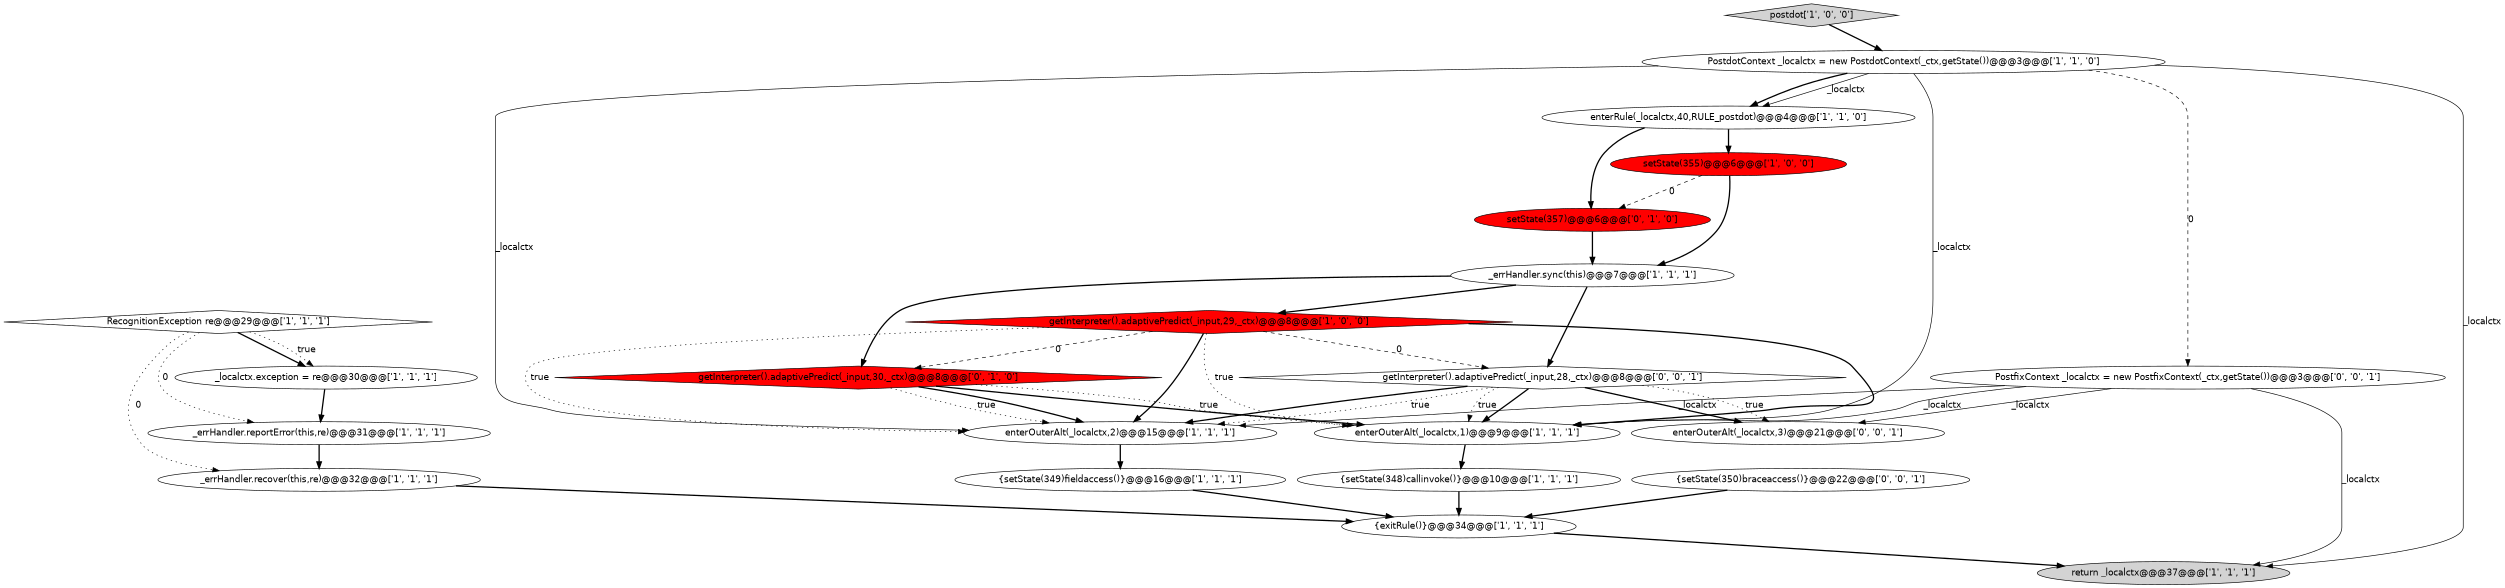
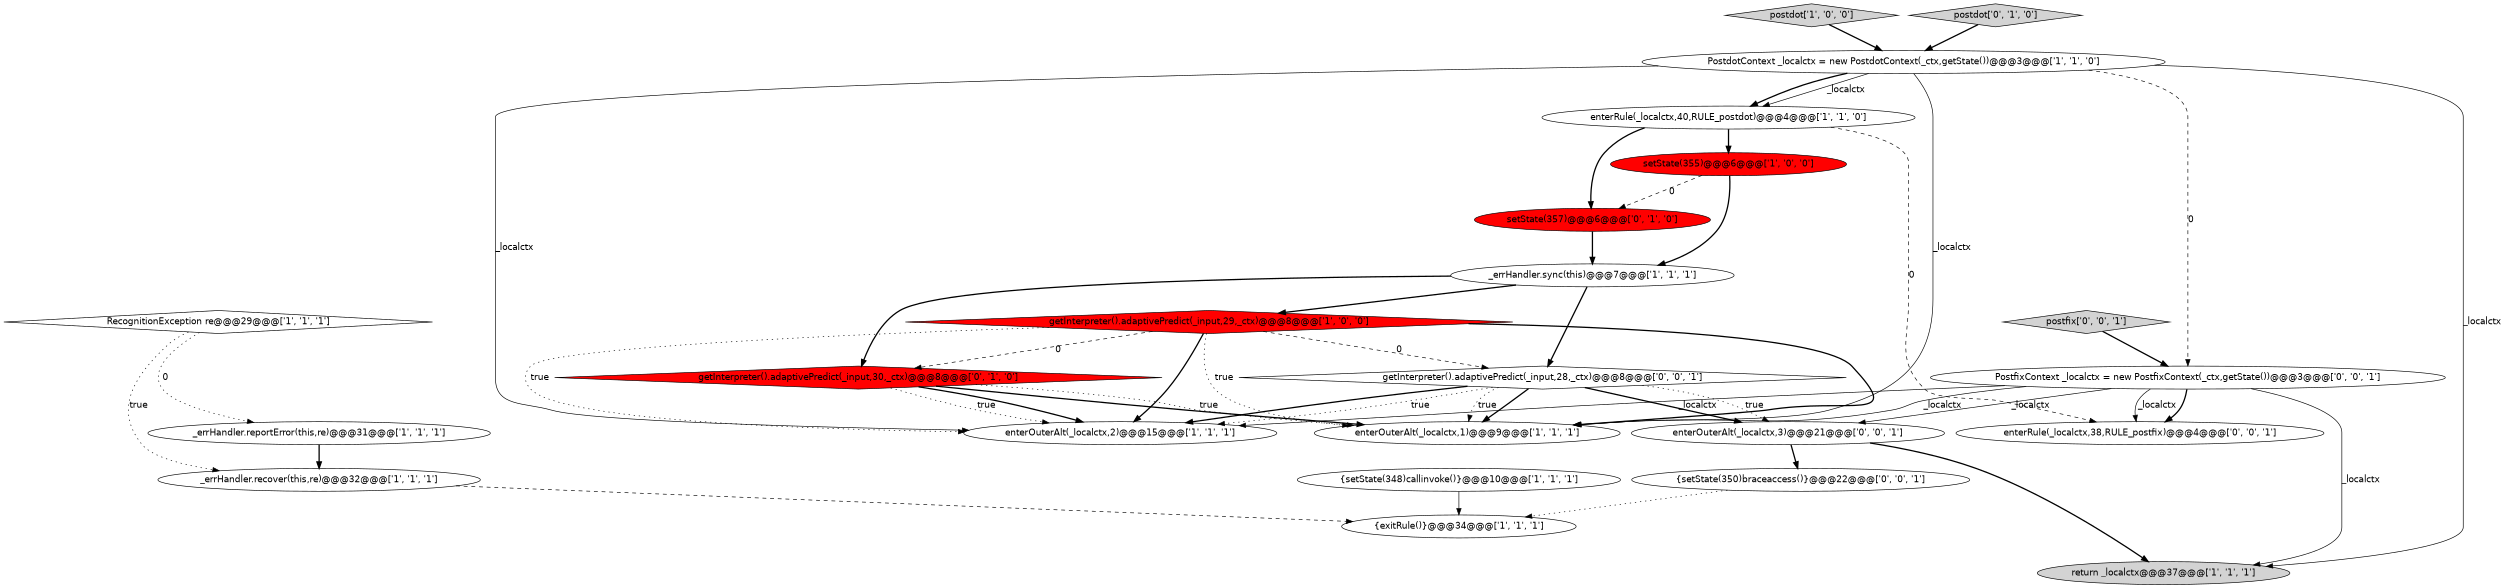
none -> (1996, 15)
none -> (2086, 322)
(326, 378) -> none
(139, 405) -> (139, 405)
none -> (2140, 433)
(1464, 453) -> none
none -> (1793, 453)
(1120, 480) -> none
(1459, 500) -> (1459, 500)
(1630, 503) -> (1630, 503)
(901, 504) -> (901, 504)
(1806, 549) -> (2013, 484)
